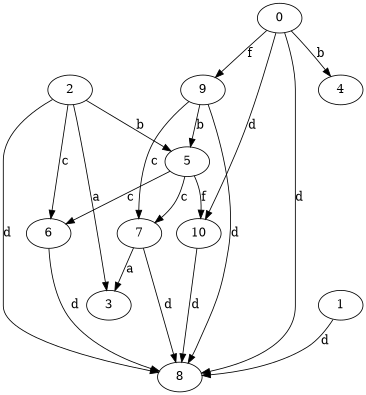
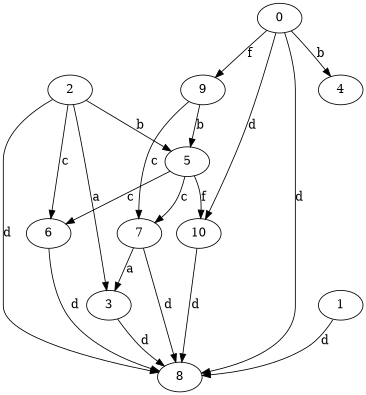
(230, 232) -> (136, 342)
